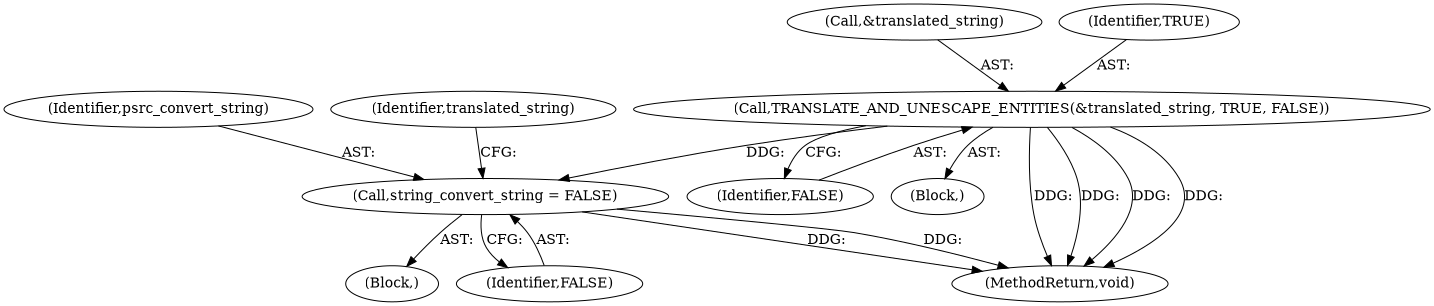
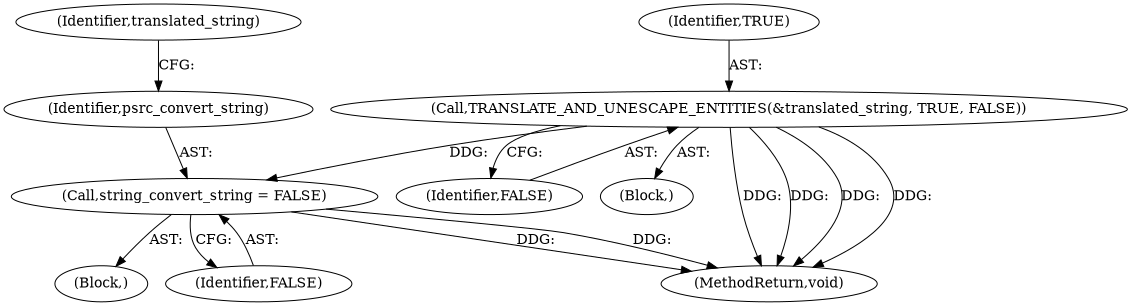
(915, 22) -> none
(479, 148) -> (158, 61)
